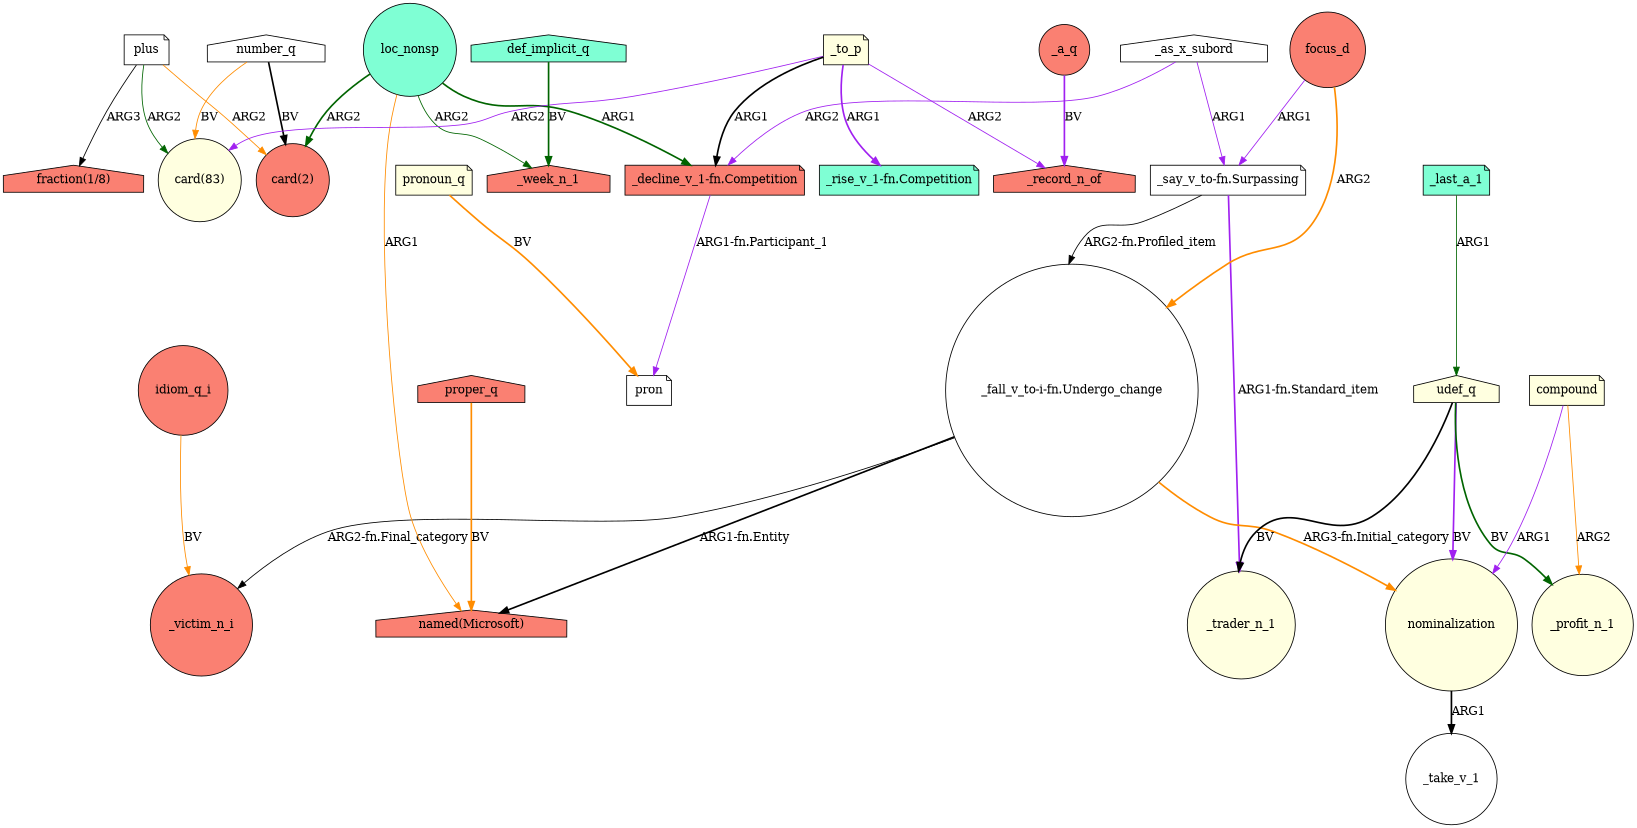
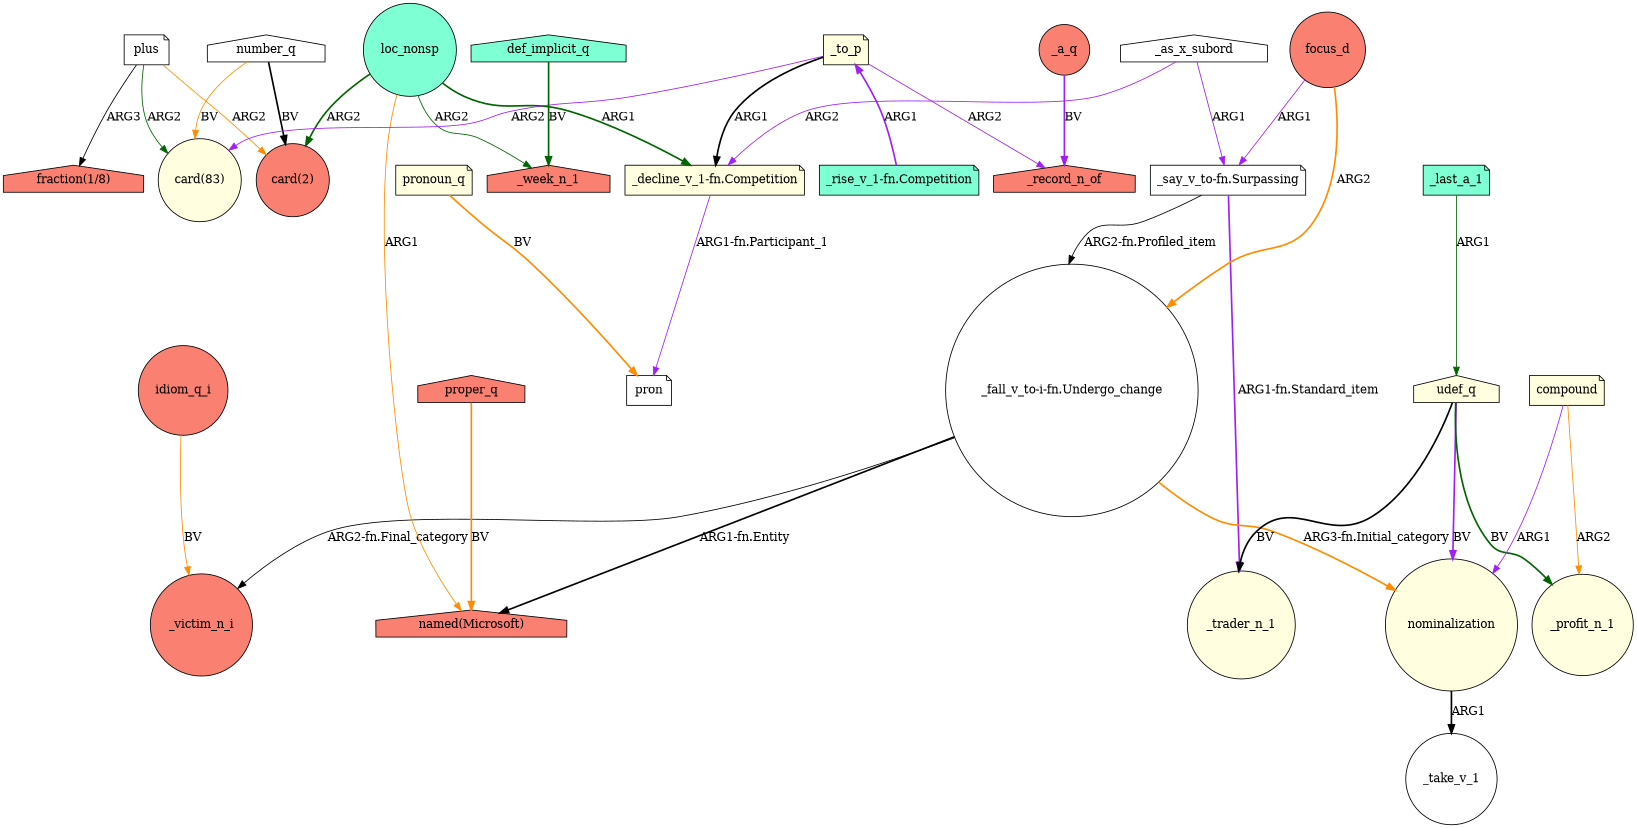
(844, 117) -> (883, 117)
(715, 180) -> (715, 180)
